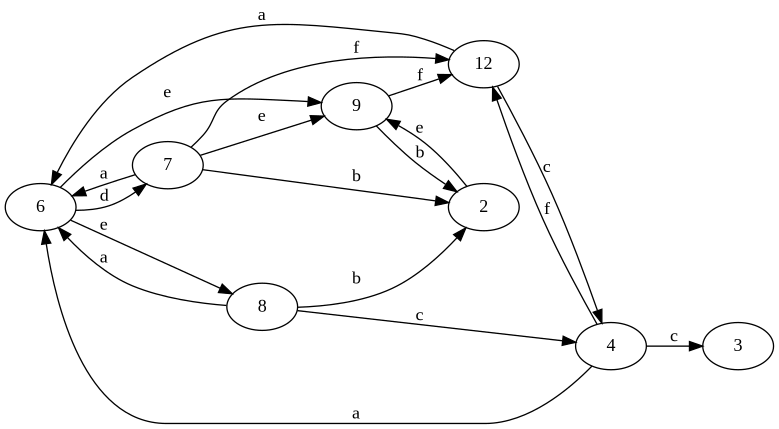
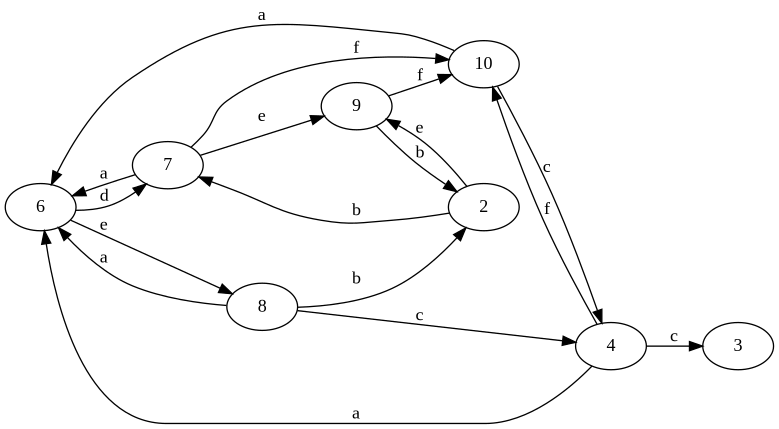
(484, 64) -> (484, 64)
(172, 111) -> none
(319, 185) -> (327, 221)
